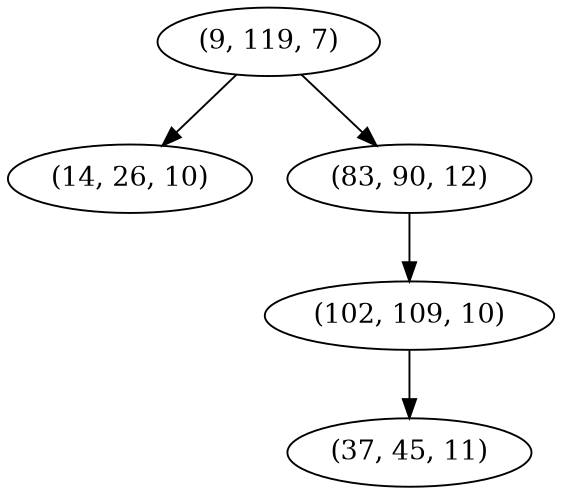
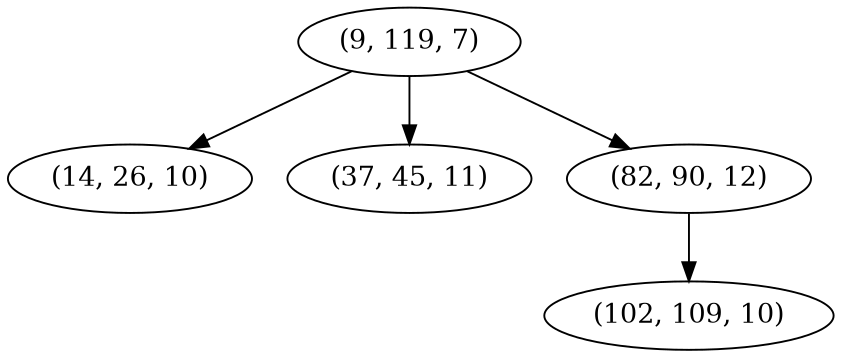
(409, 179) -> (689, 179)
(409, 375) -> (409, 101)
